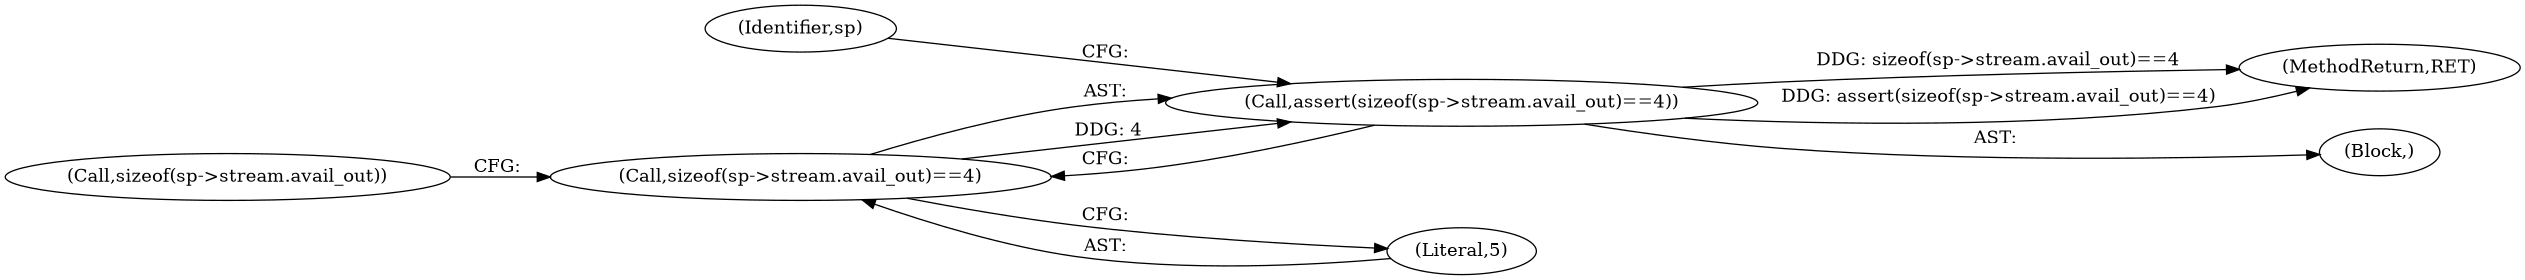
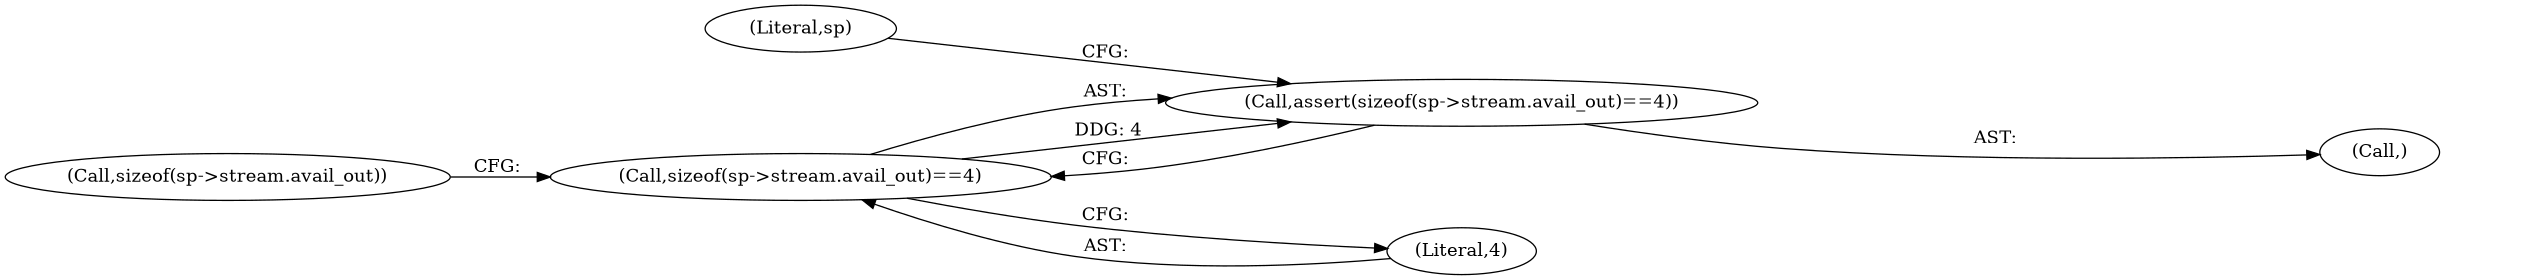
(801, 29) -> (801, 29)
(2380, 68) -> none
(2380, 152) -> (2380, 152)
(1462, 251) -> (1462, 251)
